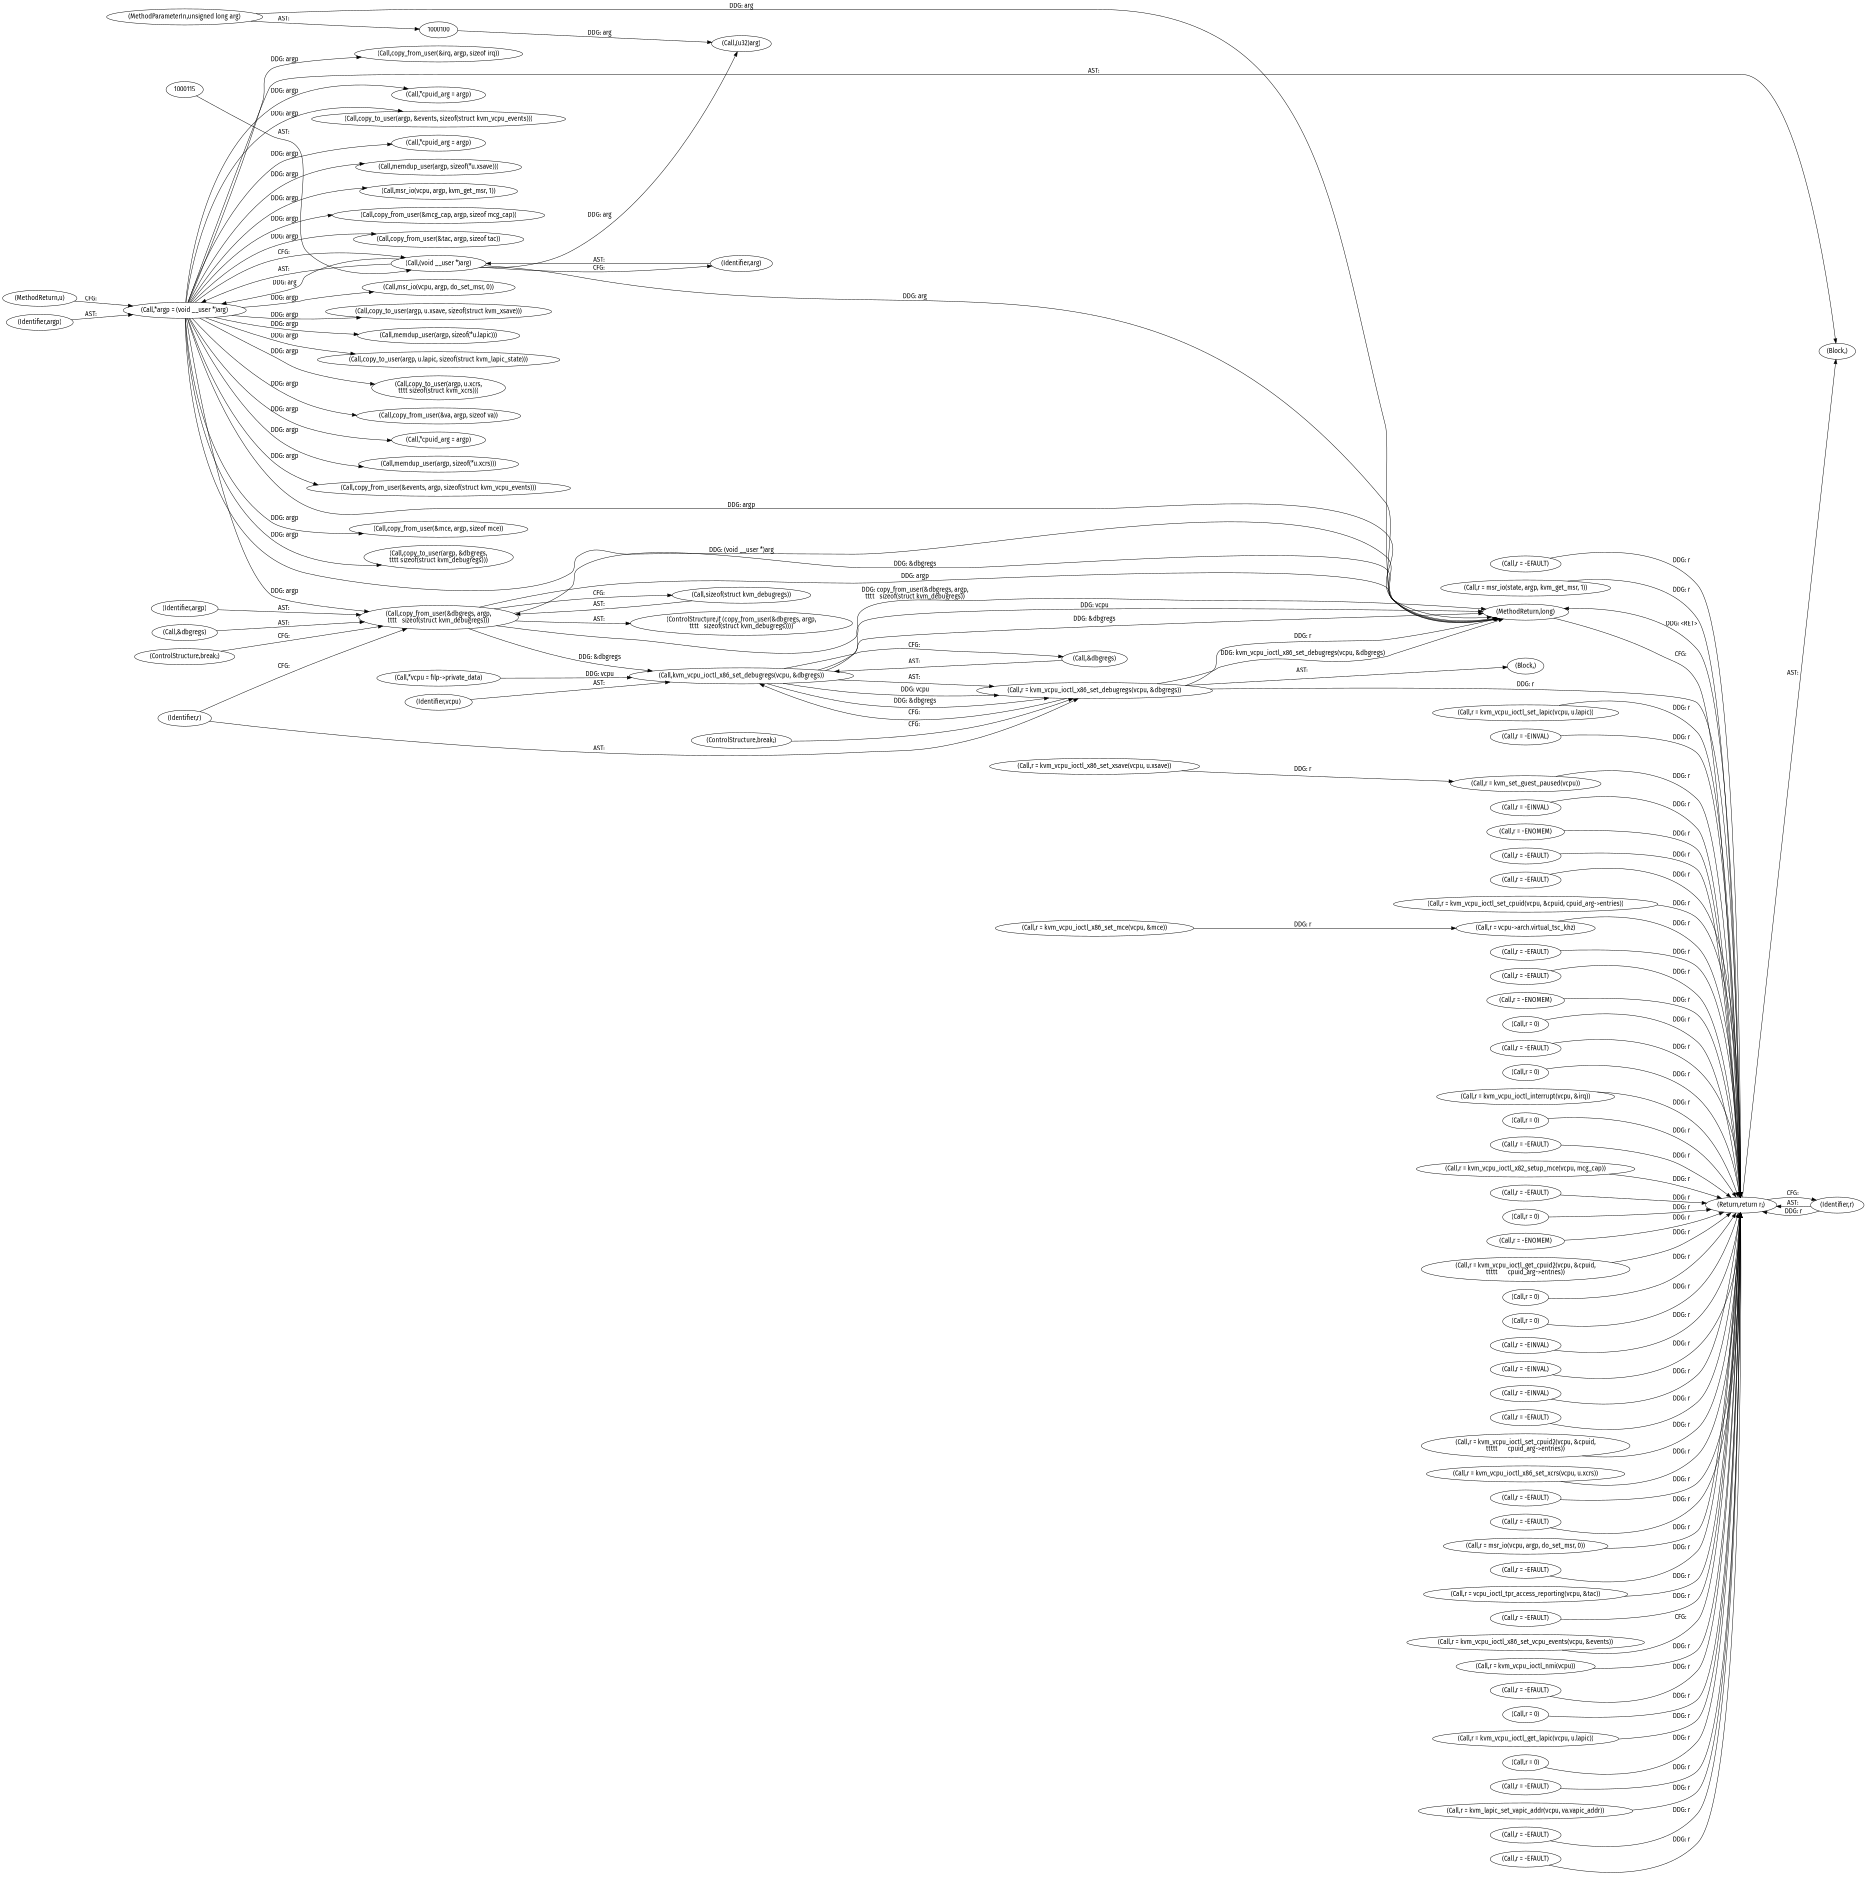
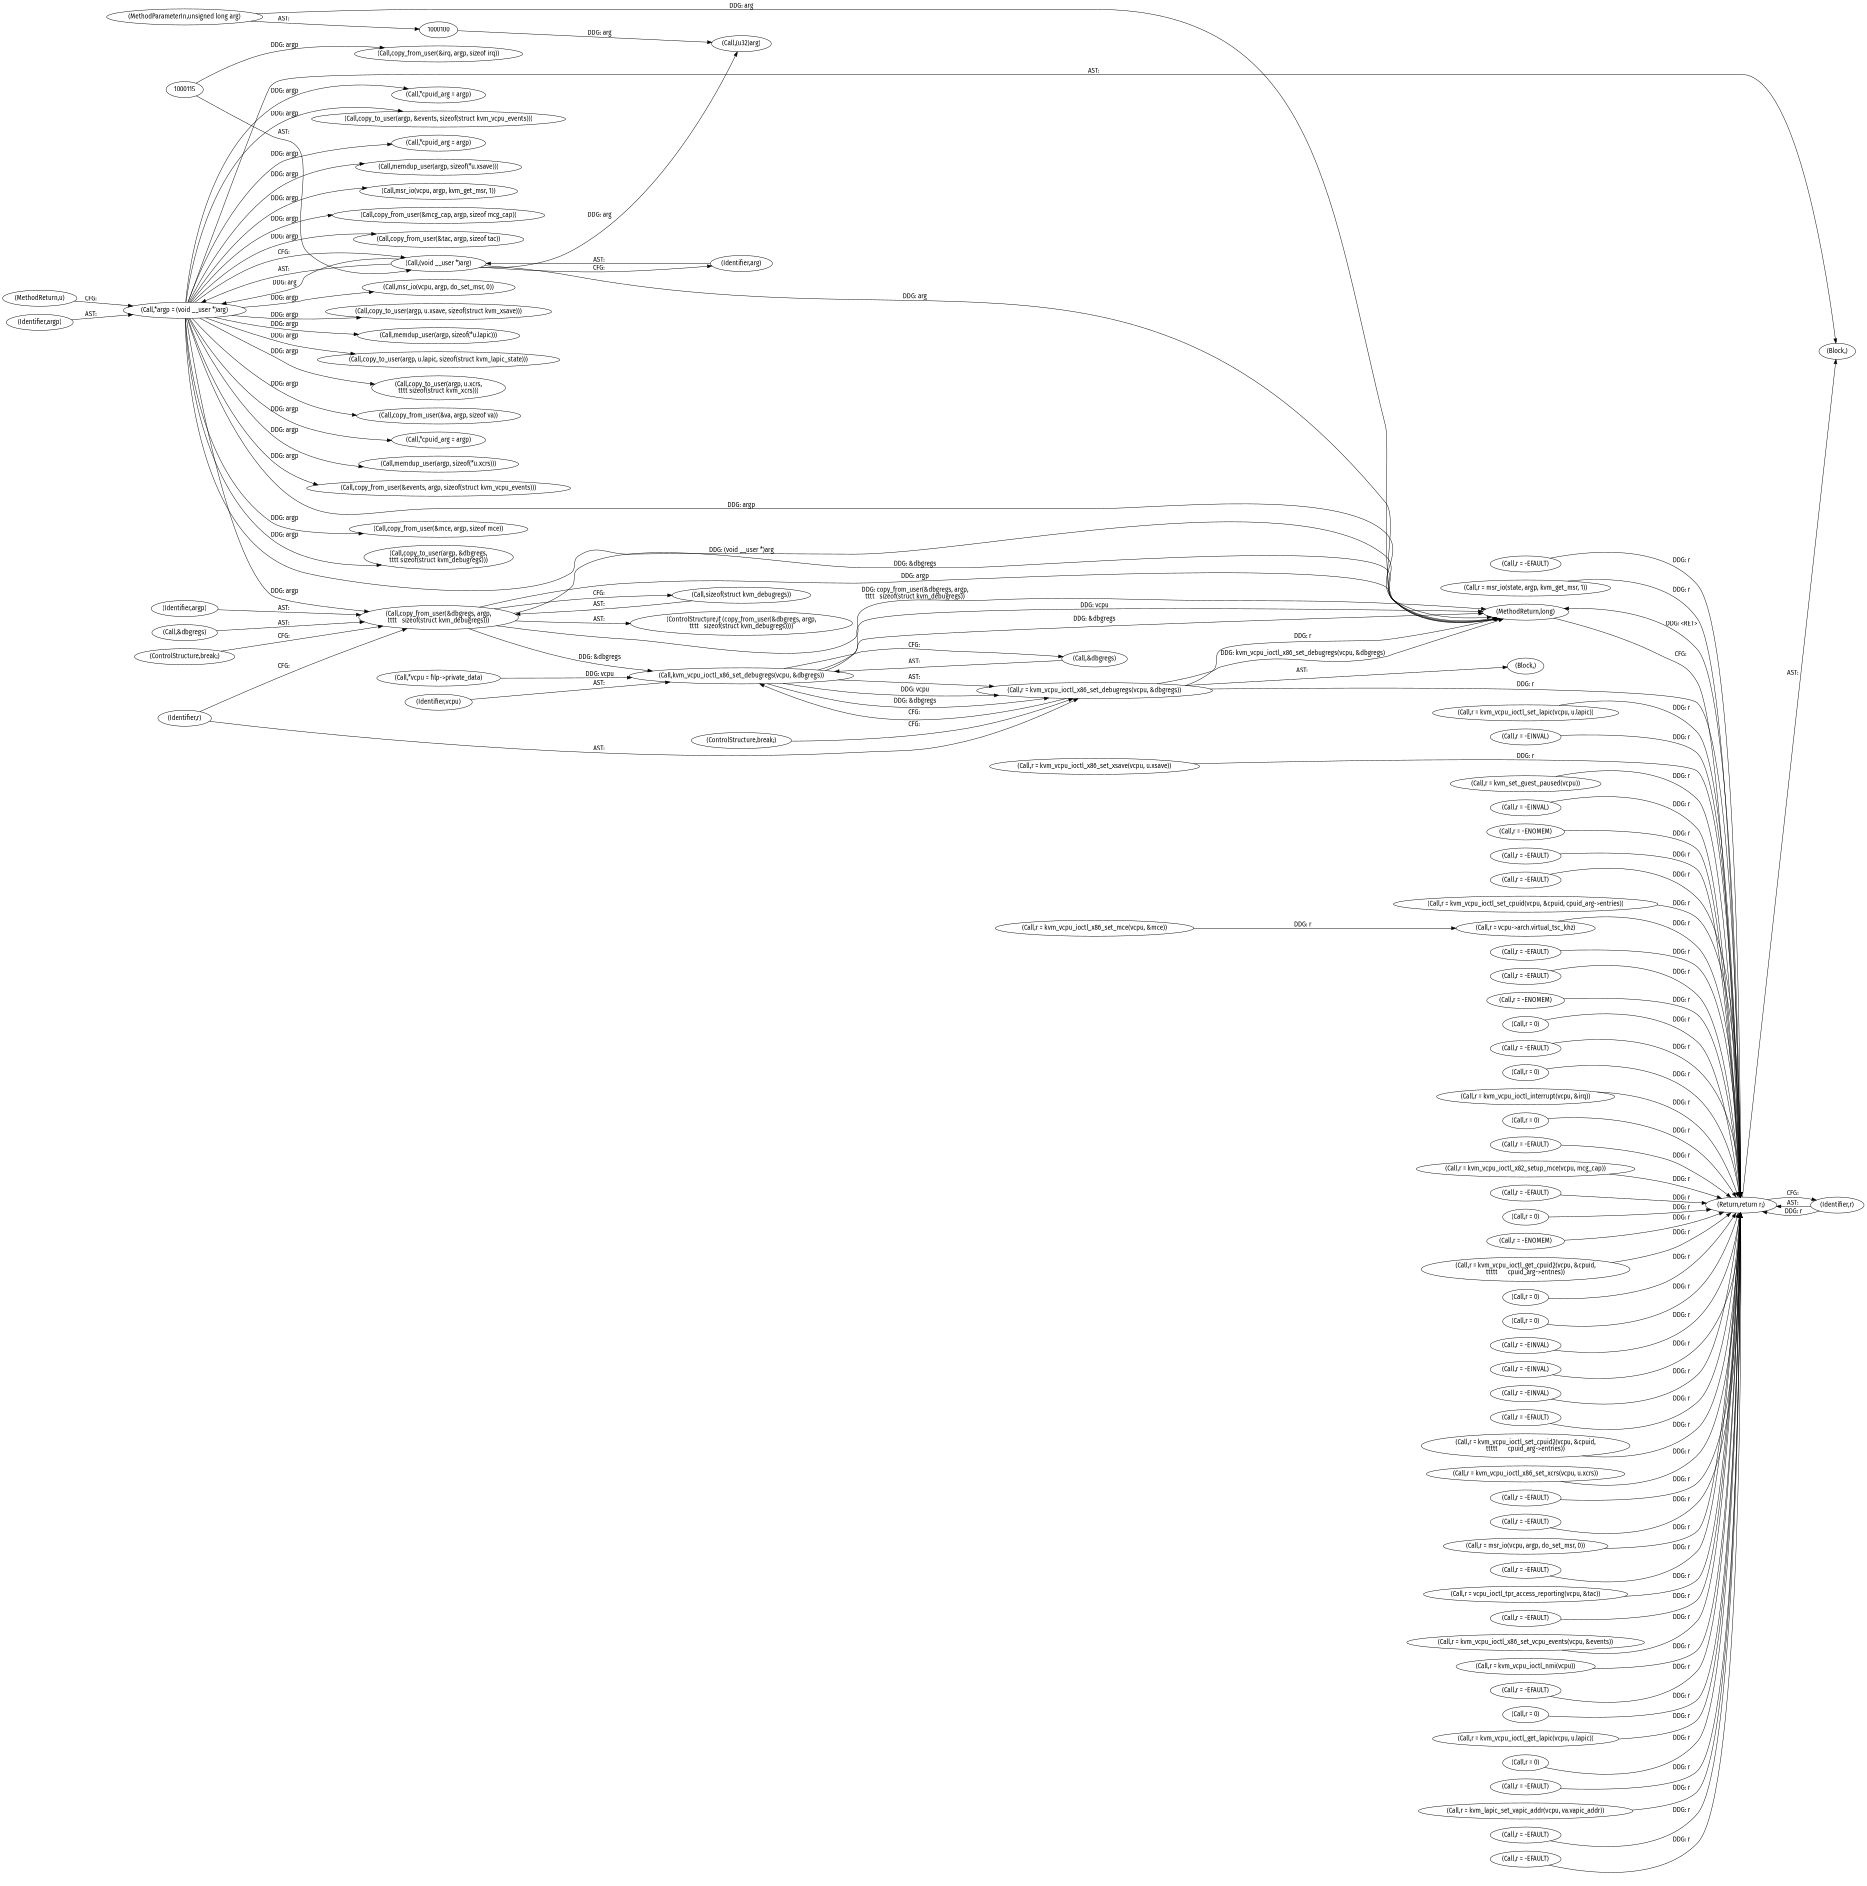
(231, 193) -> (285, 50)
(1315, 776) -> (1659, 764)
(1682, 1617) -> (1682, 1617)
